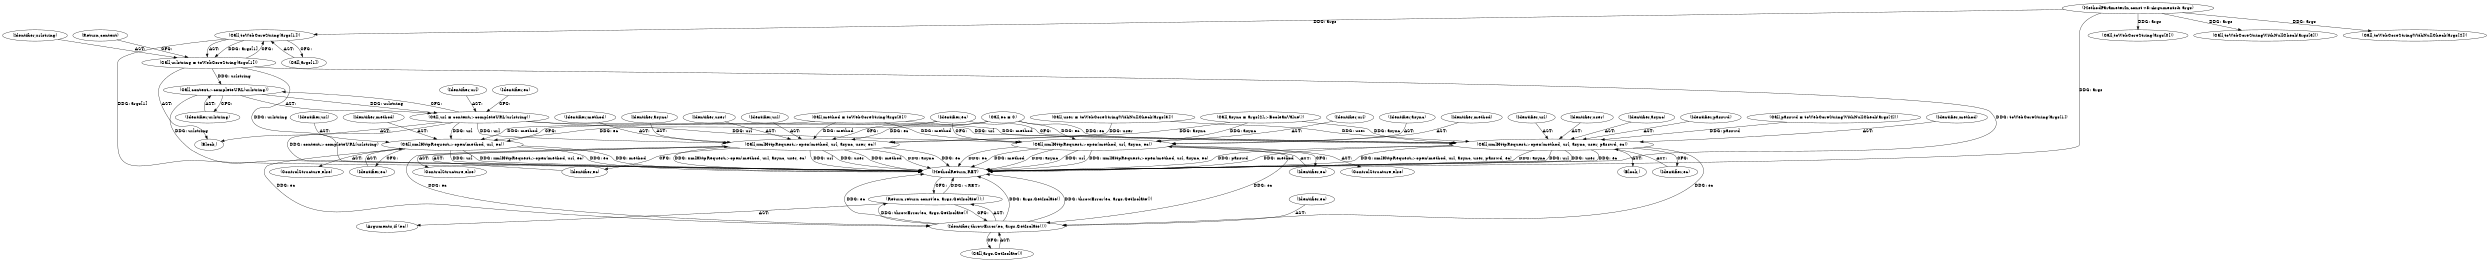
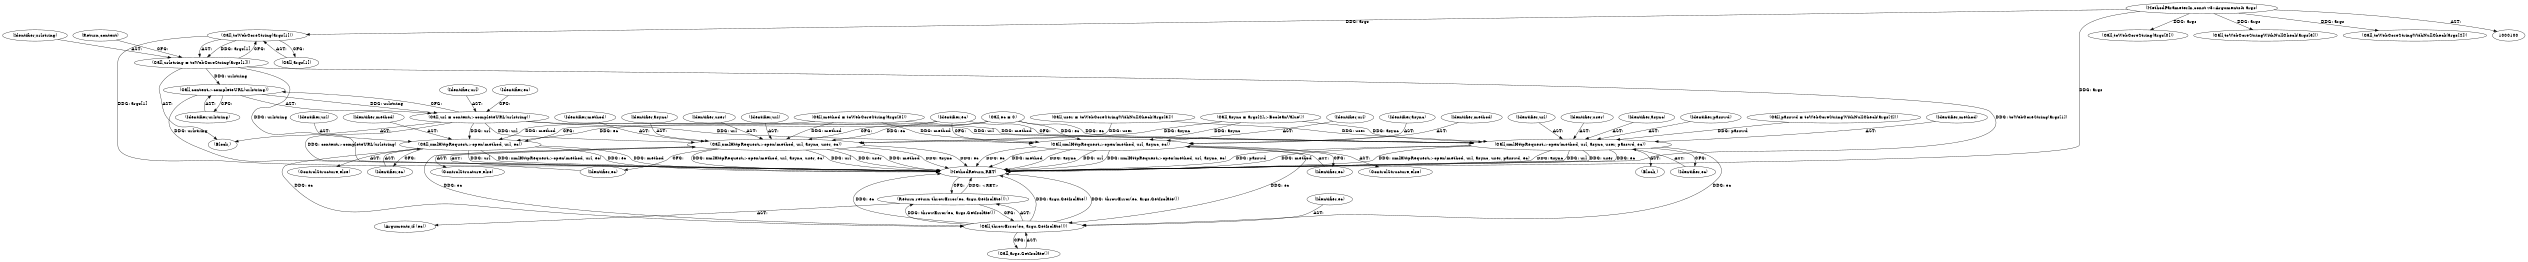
none -> (2509, 35)
(935, 199) -> (953, 199)
(997, 227) -> (1024, 227)
